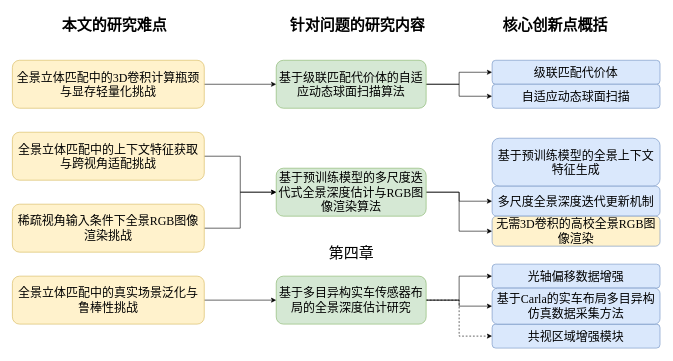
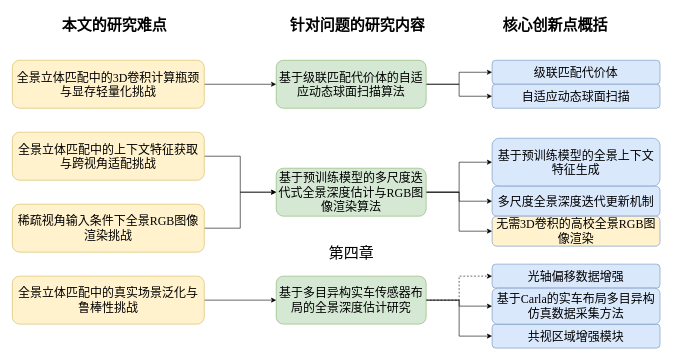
none -> (459, 162)
(462, 276) -> (462, 276)
(459, 336) -> (459, 336)
